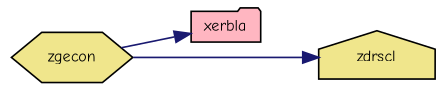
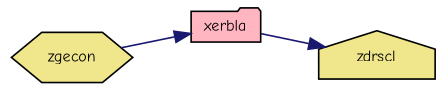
(218, 57) -> (285, 39)
